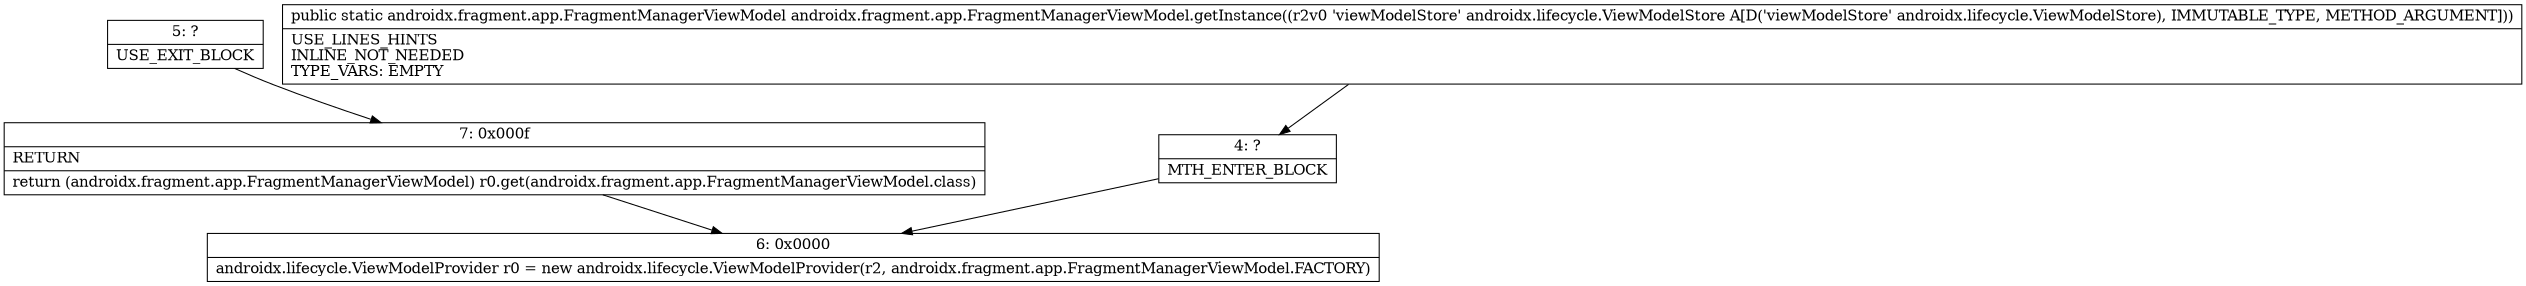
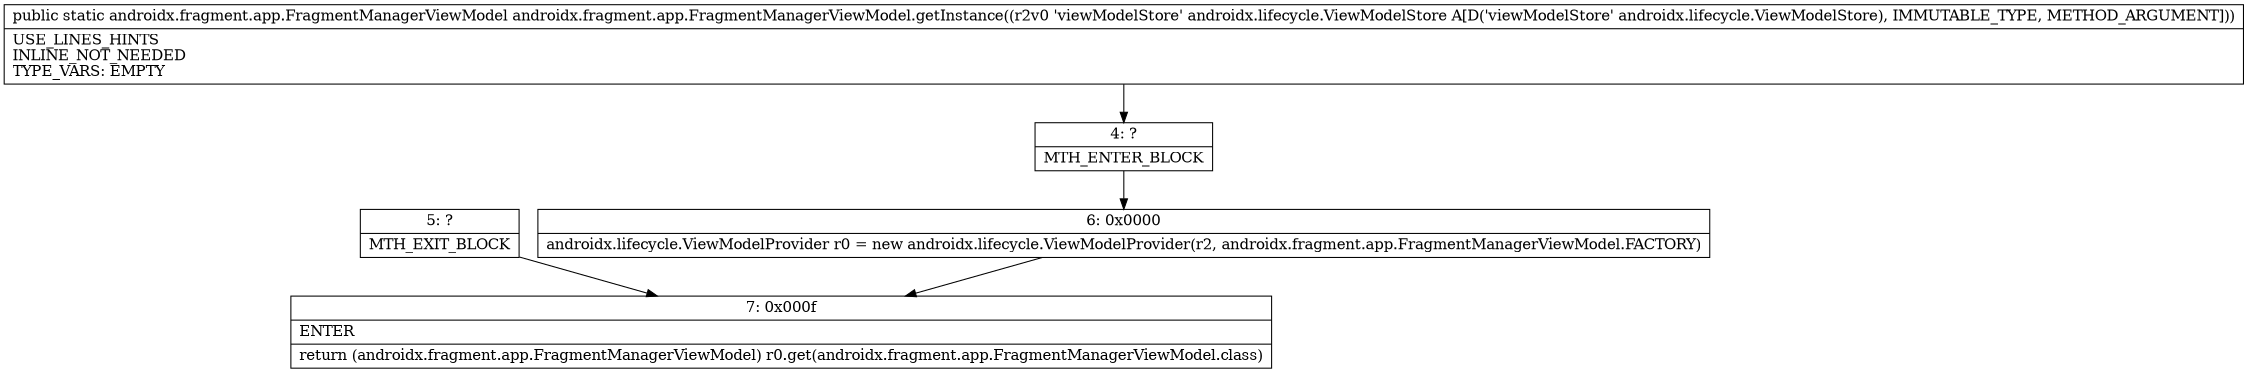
(185, 56) -> (440, 245)
(46, 158) -> (327, 332)
(657, 212) -> (979, 275)
